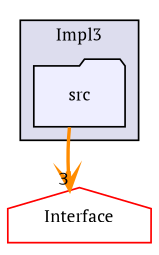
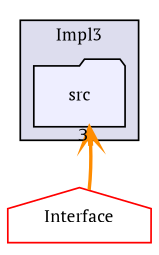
(68, 151) -> (91, 167)
